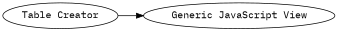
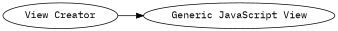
(60, 16) -> (60, 16)
